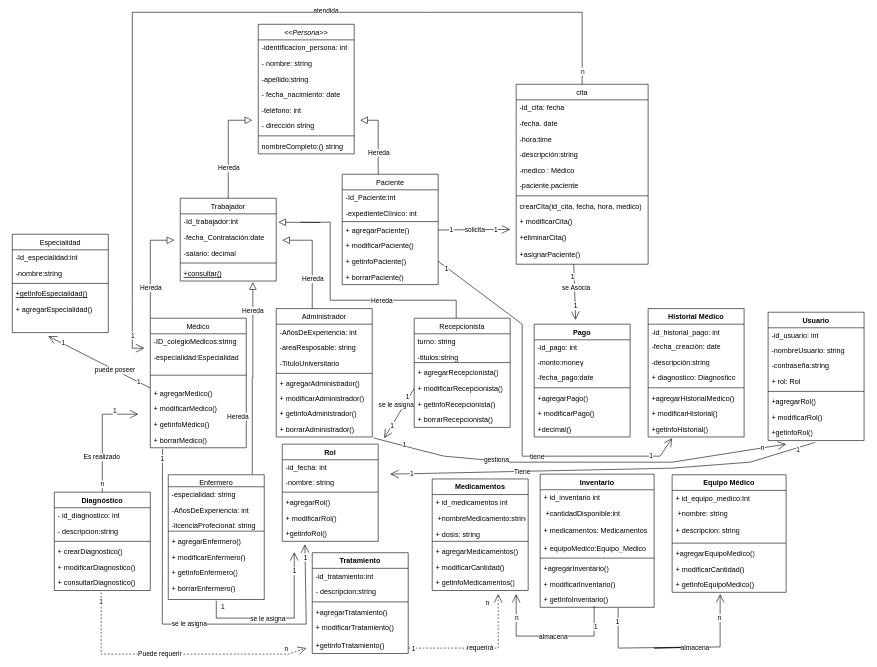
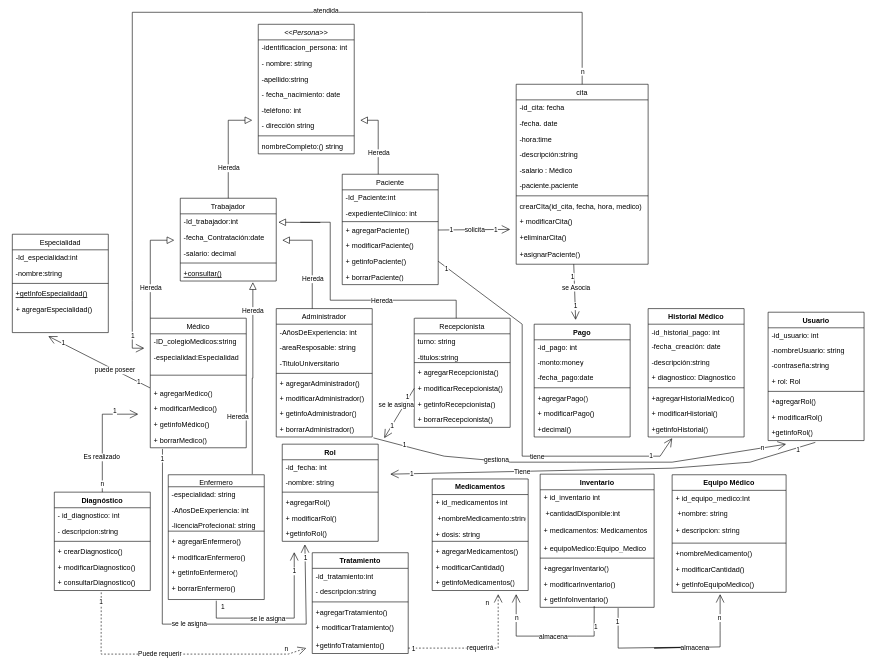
(547, 171) -> (549, 171)
(718, 554) -> (715, 554)
